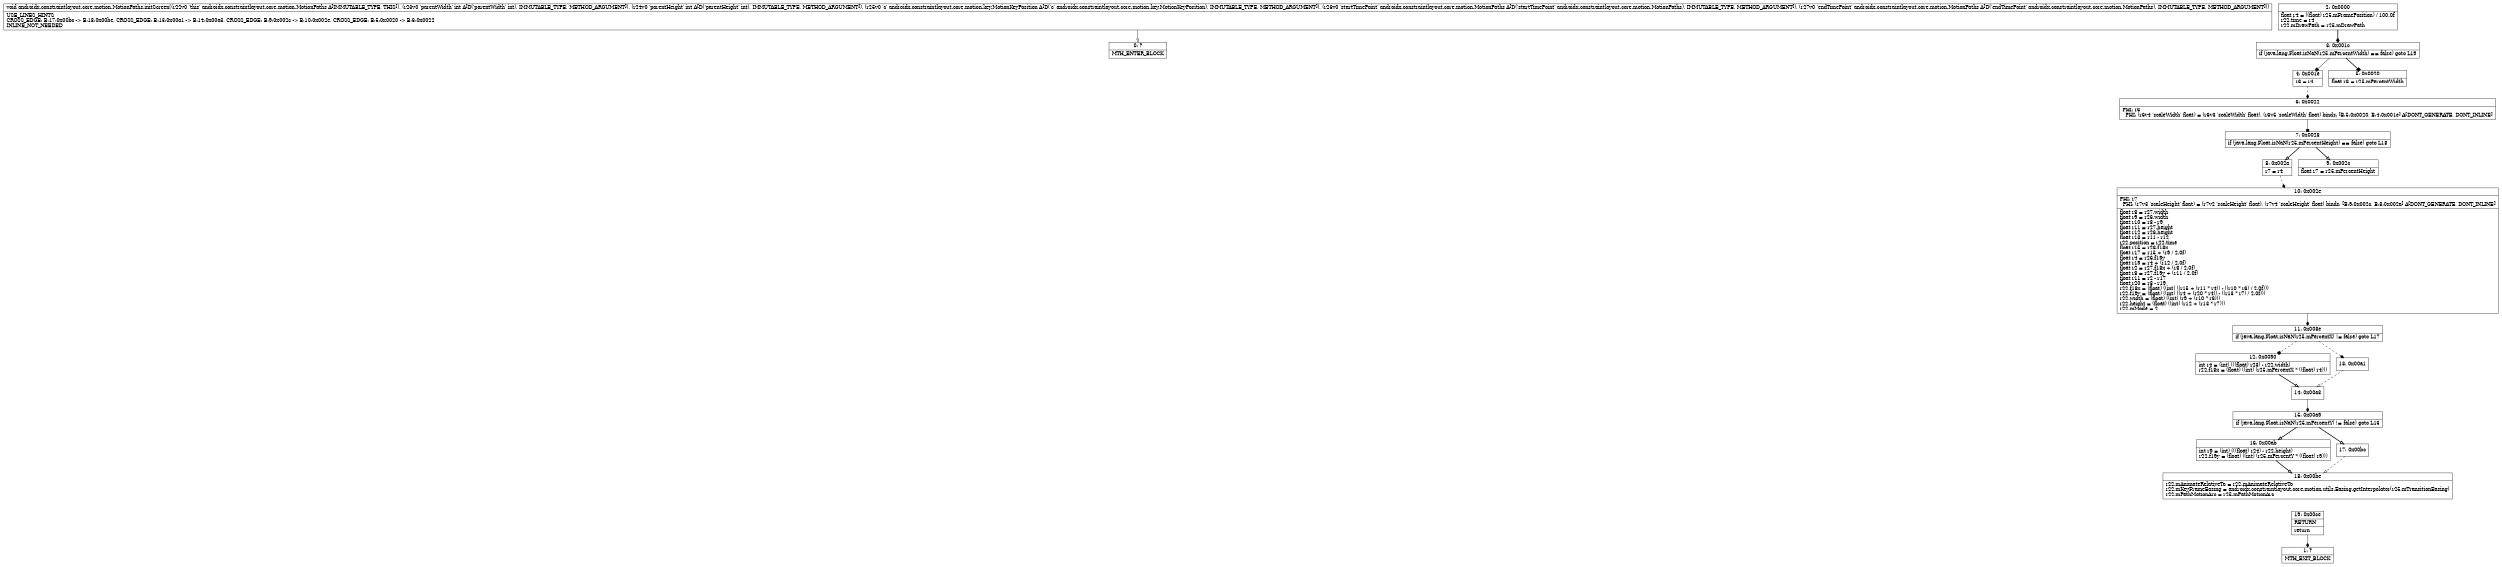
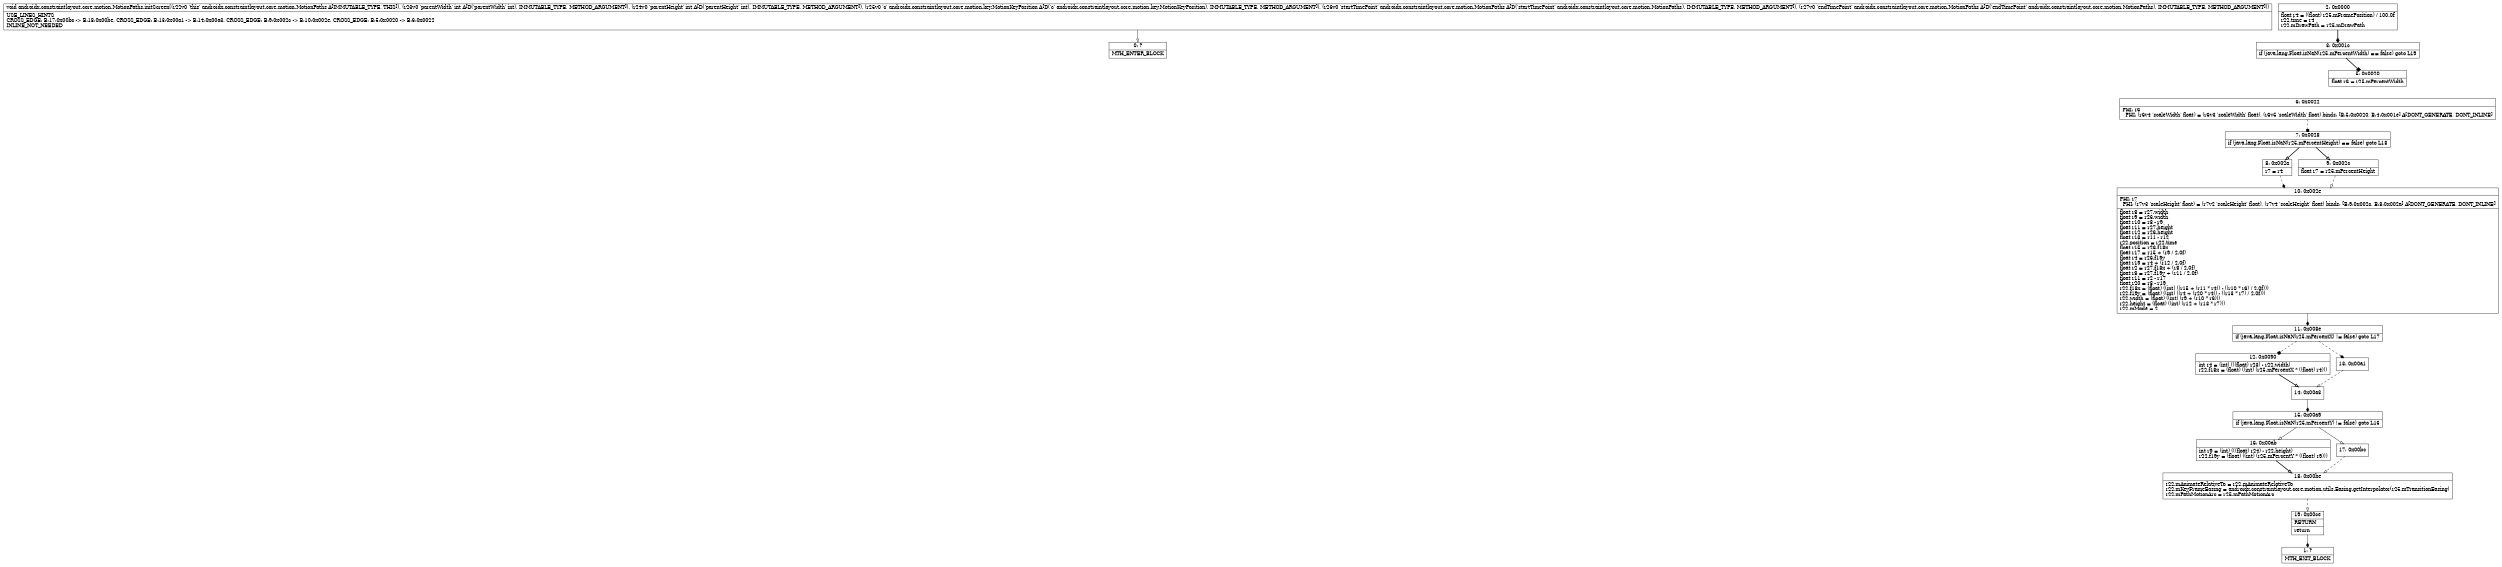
(2308, 78) -> none
(2308, 124) -> (2308, 124)
none -> (2334, 180)
(2289, 433) -> (2289, 433)
(2330, 435) -> (2330, 435)
none -> (2308, 503)
